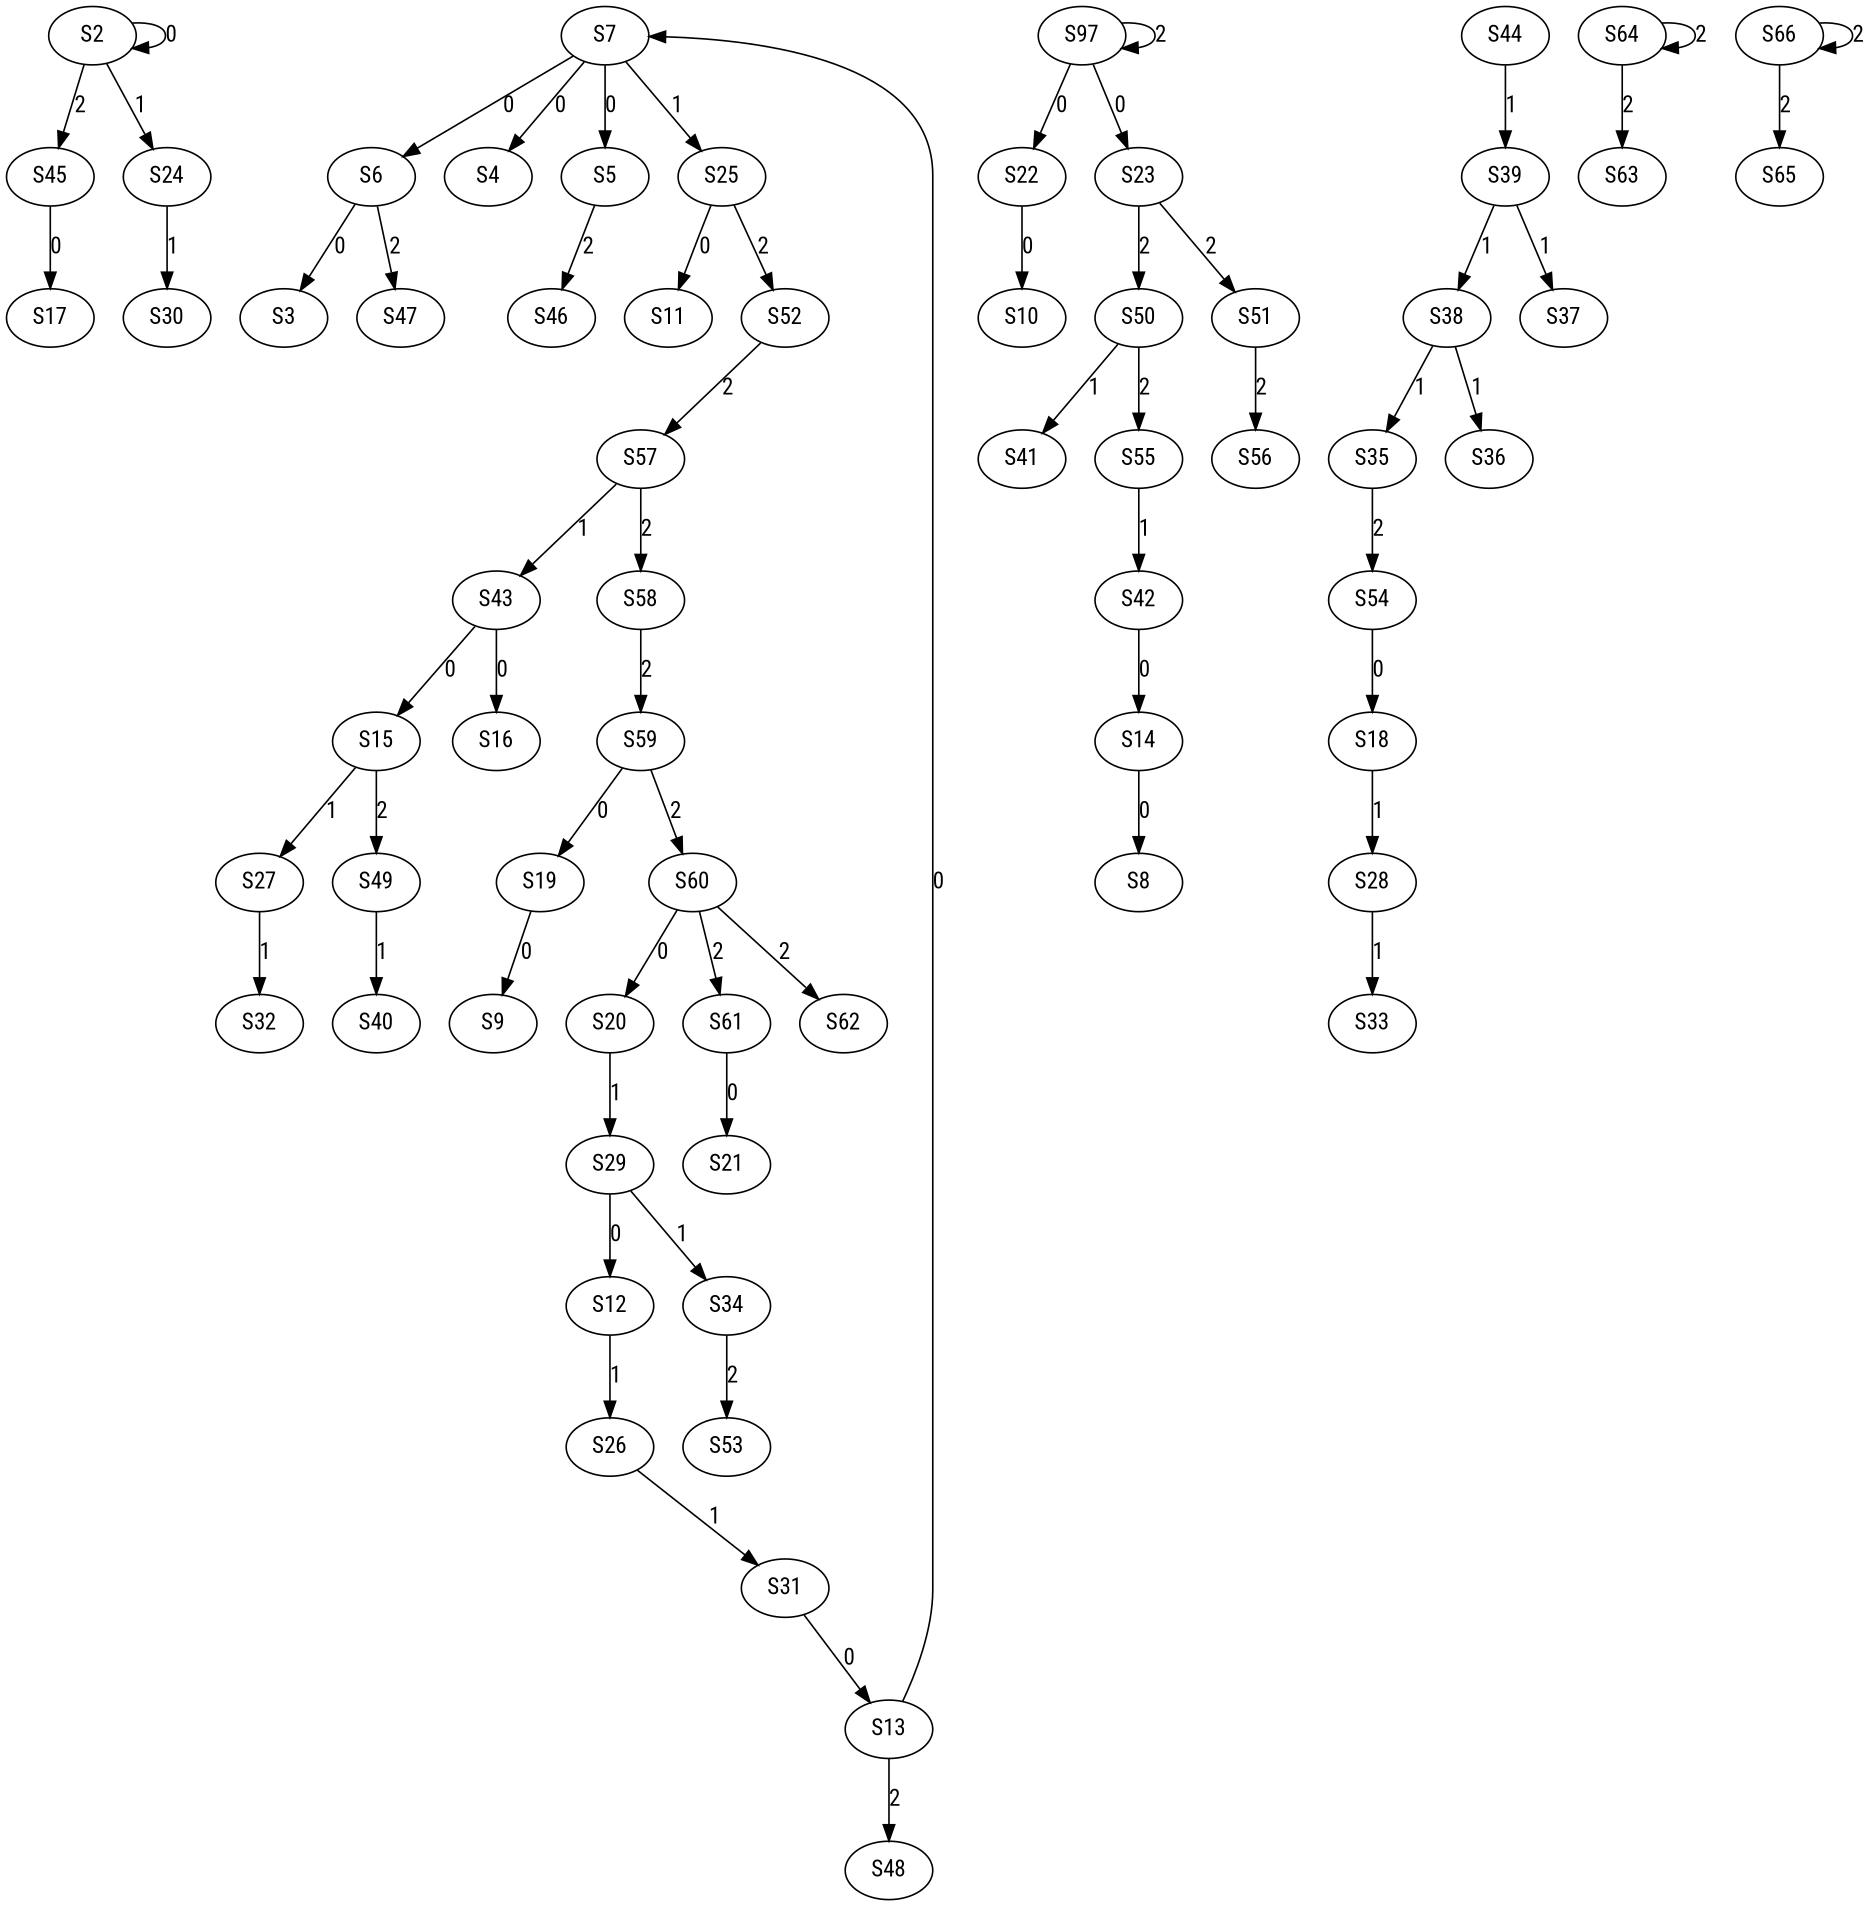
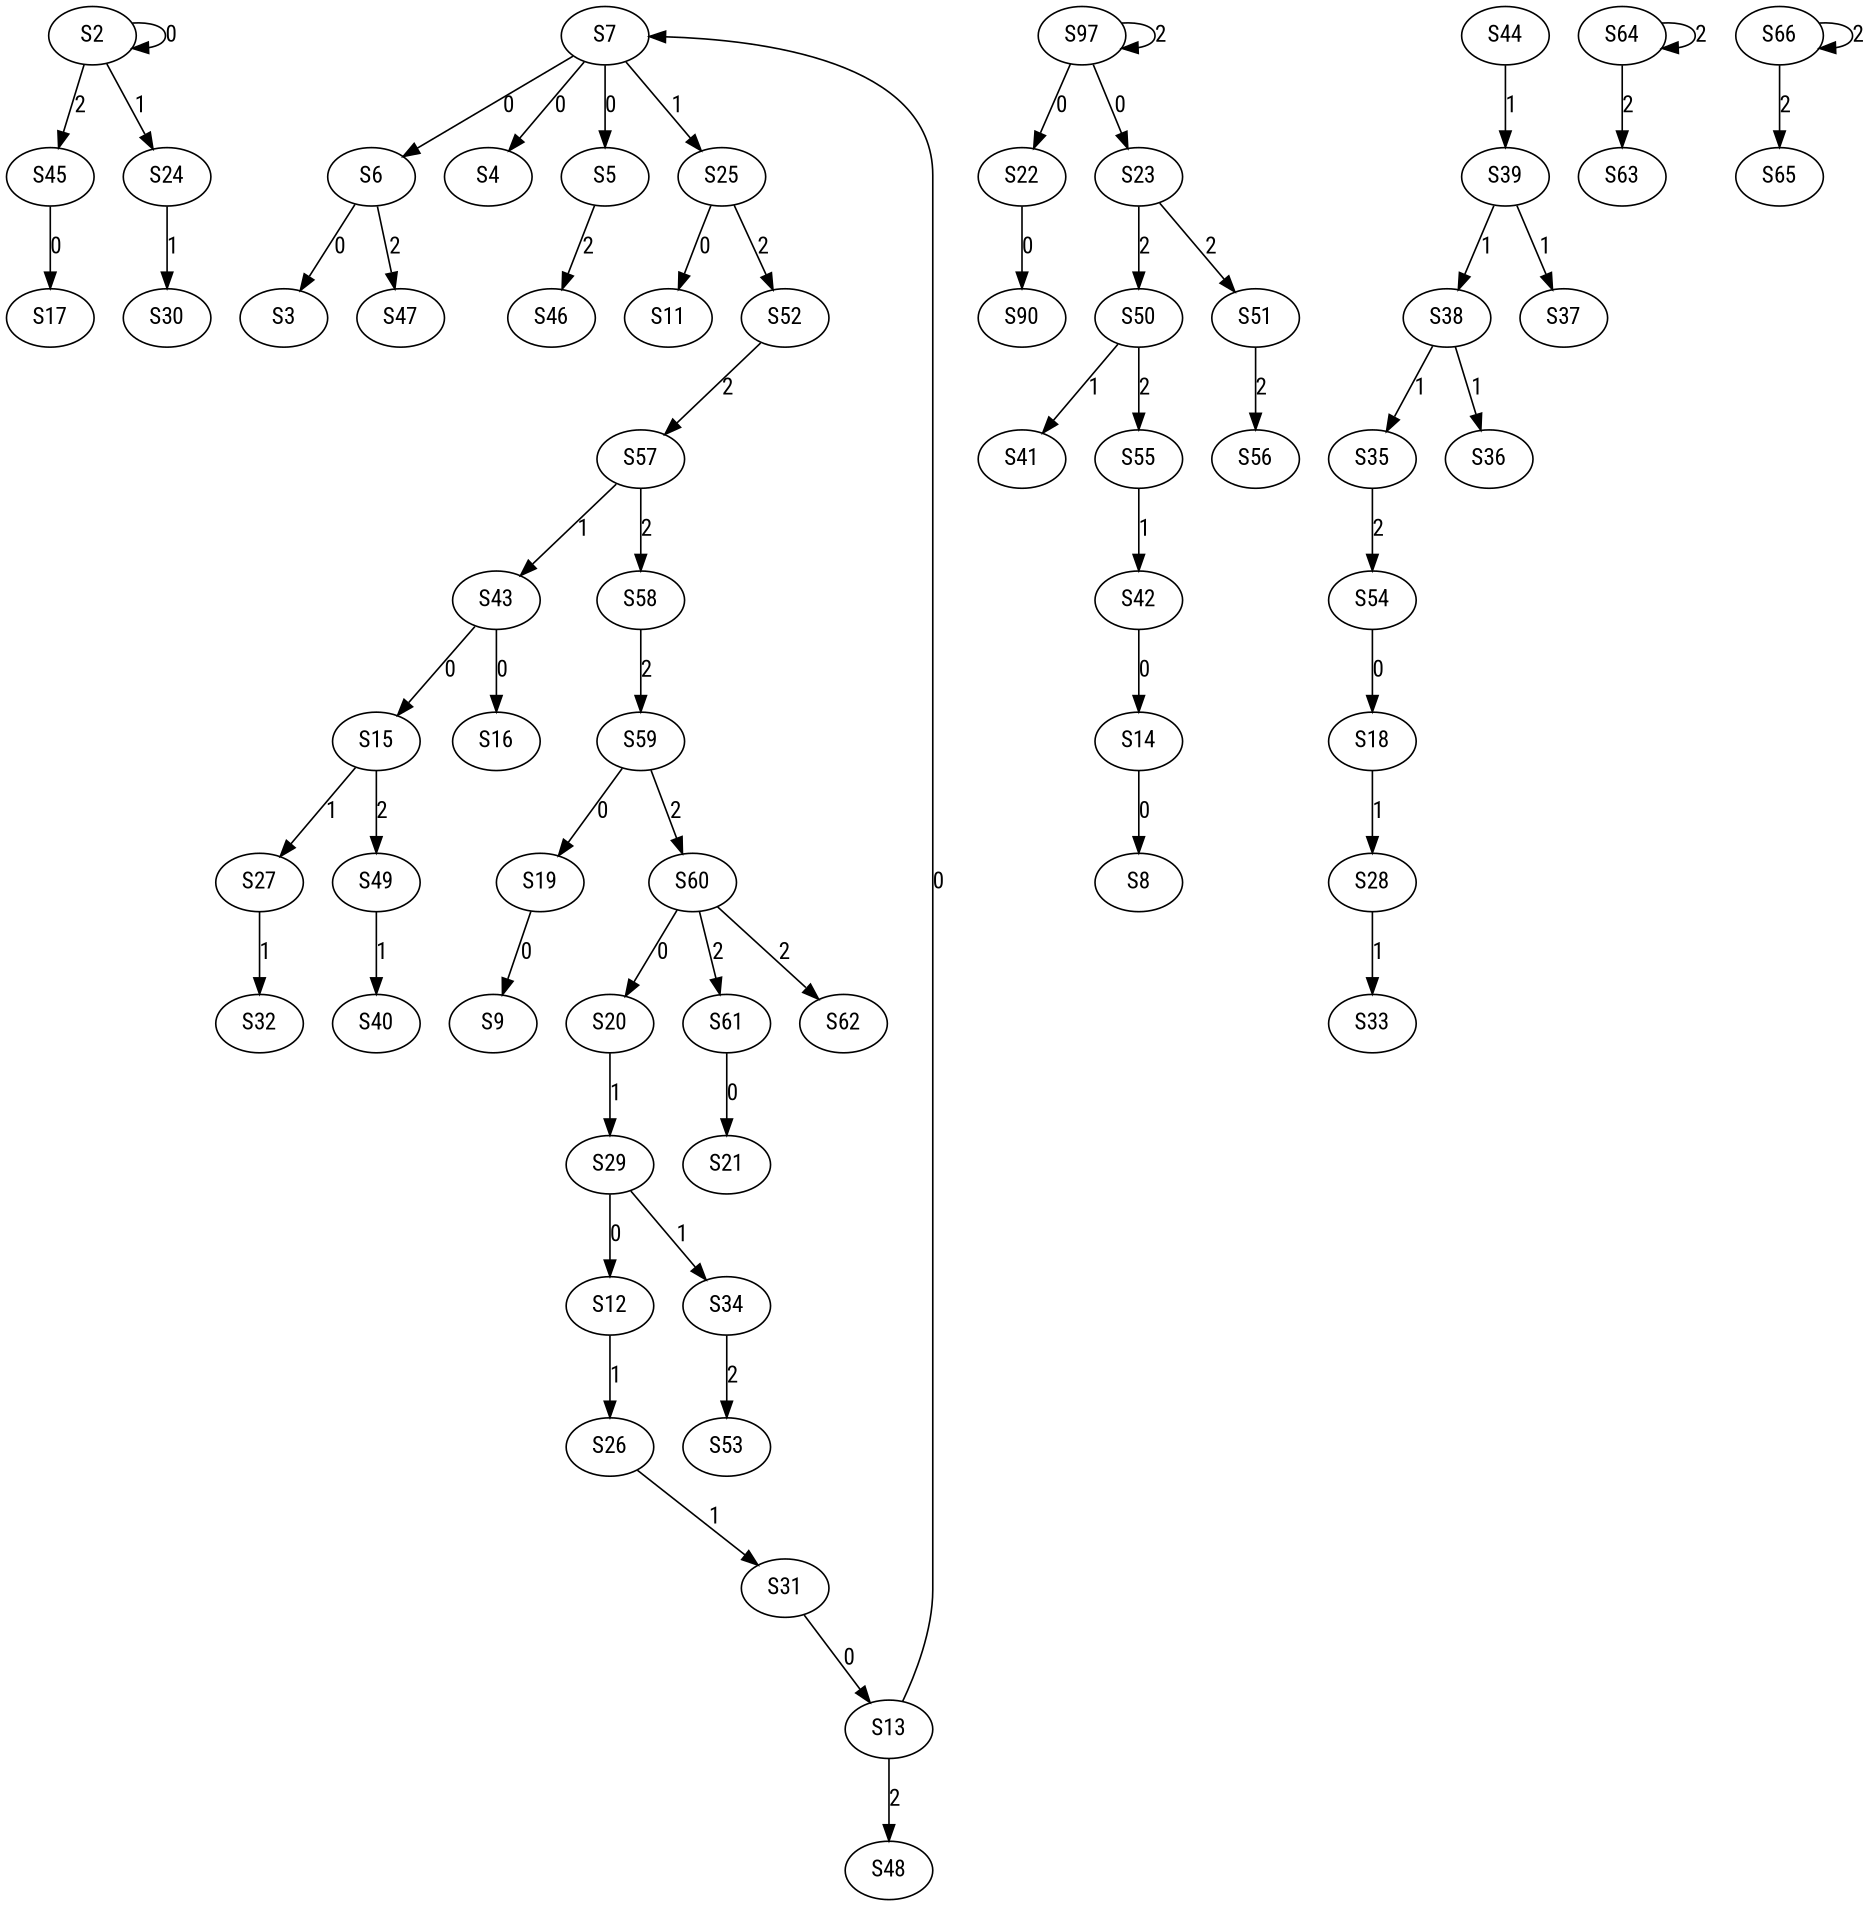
(1022, 318) -> (1022, 318)
